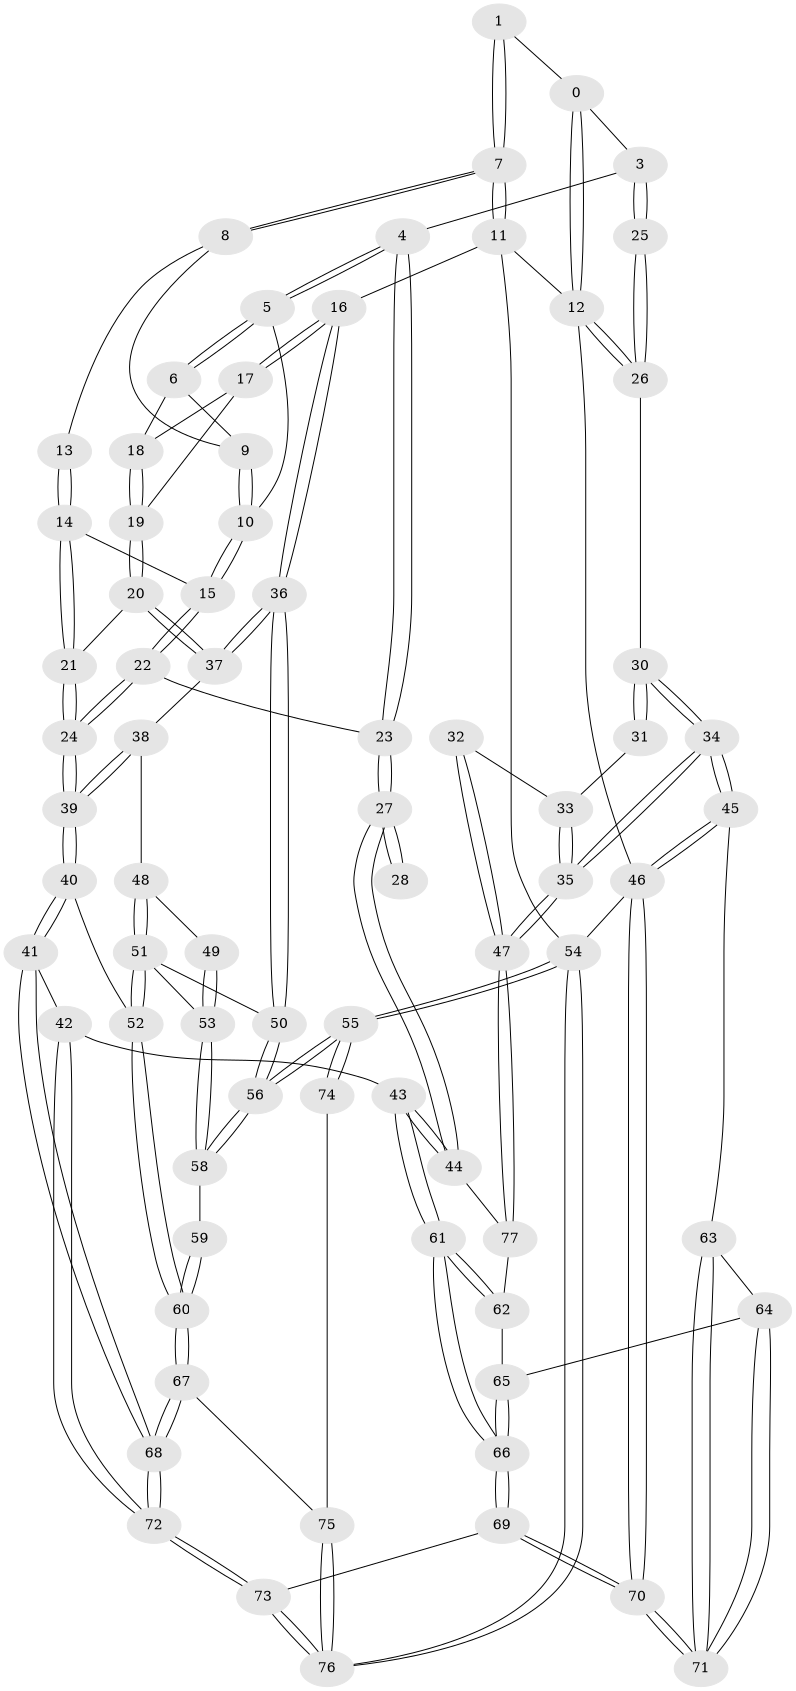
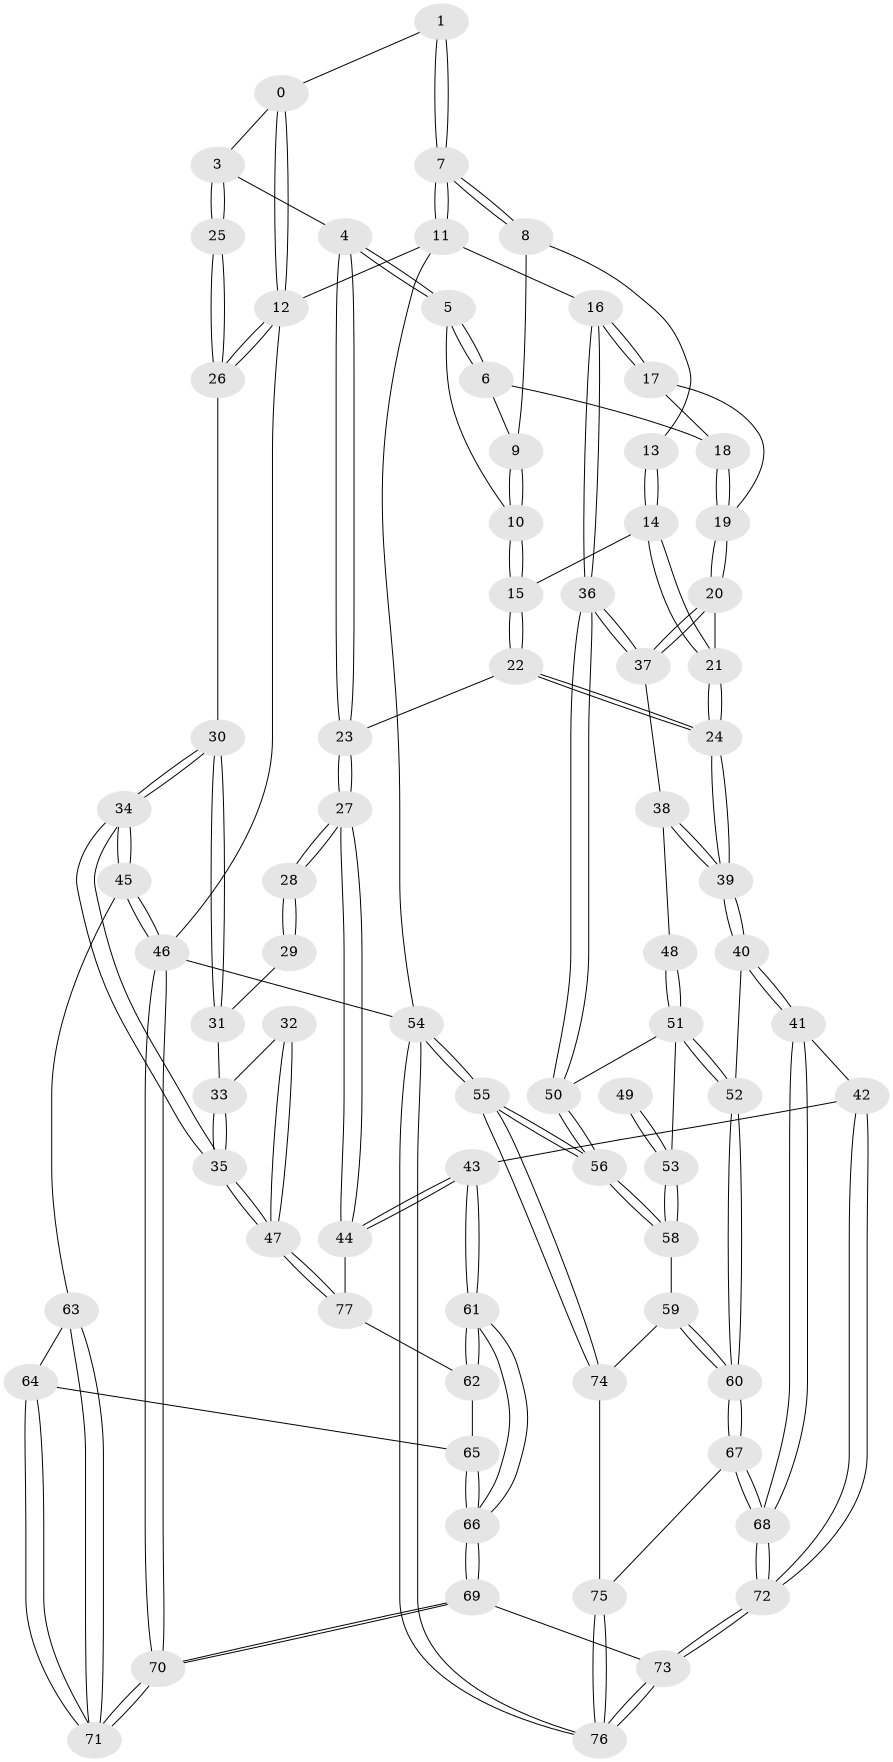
(177, 917) -> none
none -> (289, 953)
none -> (636, 1346)
